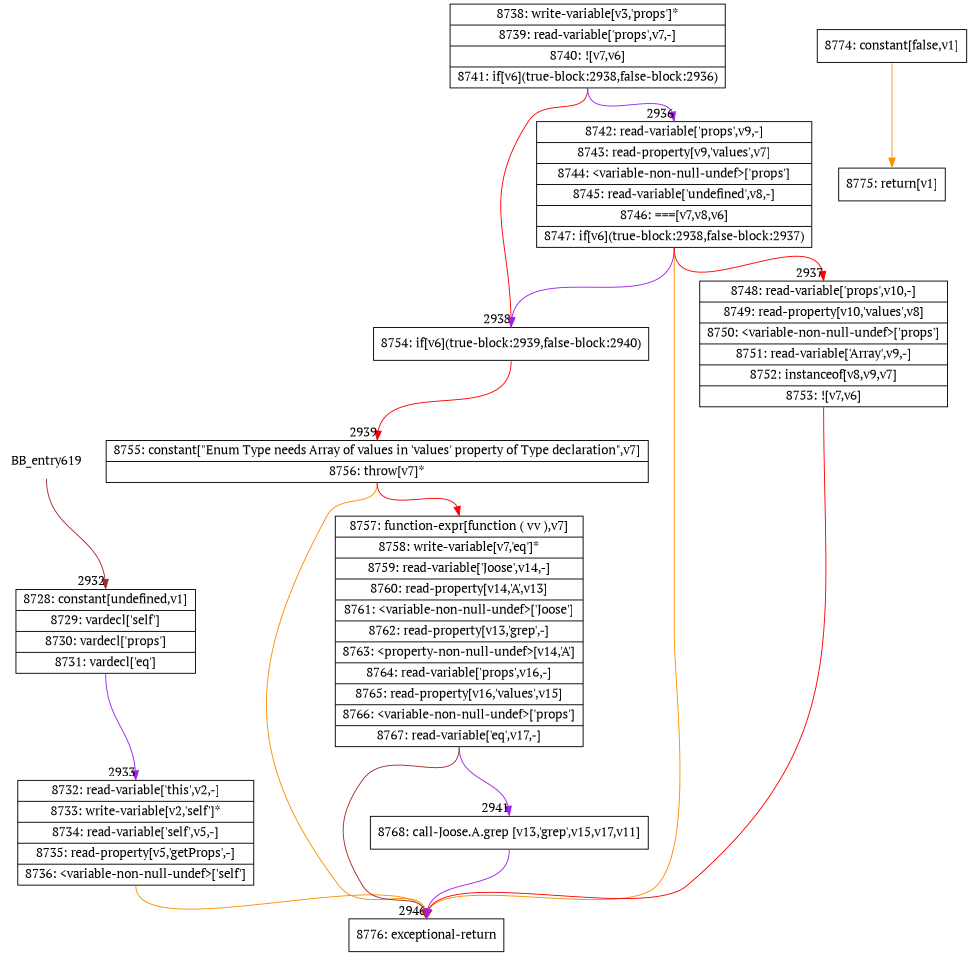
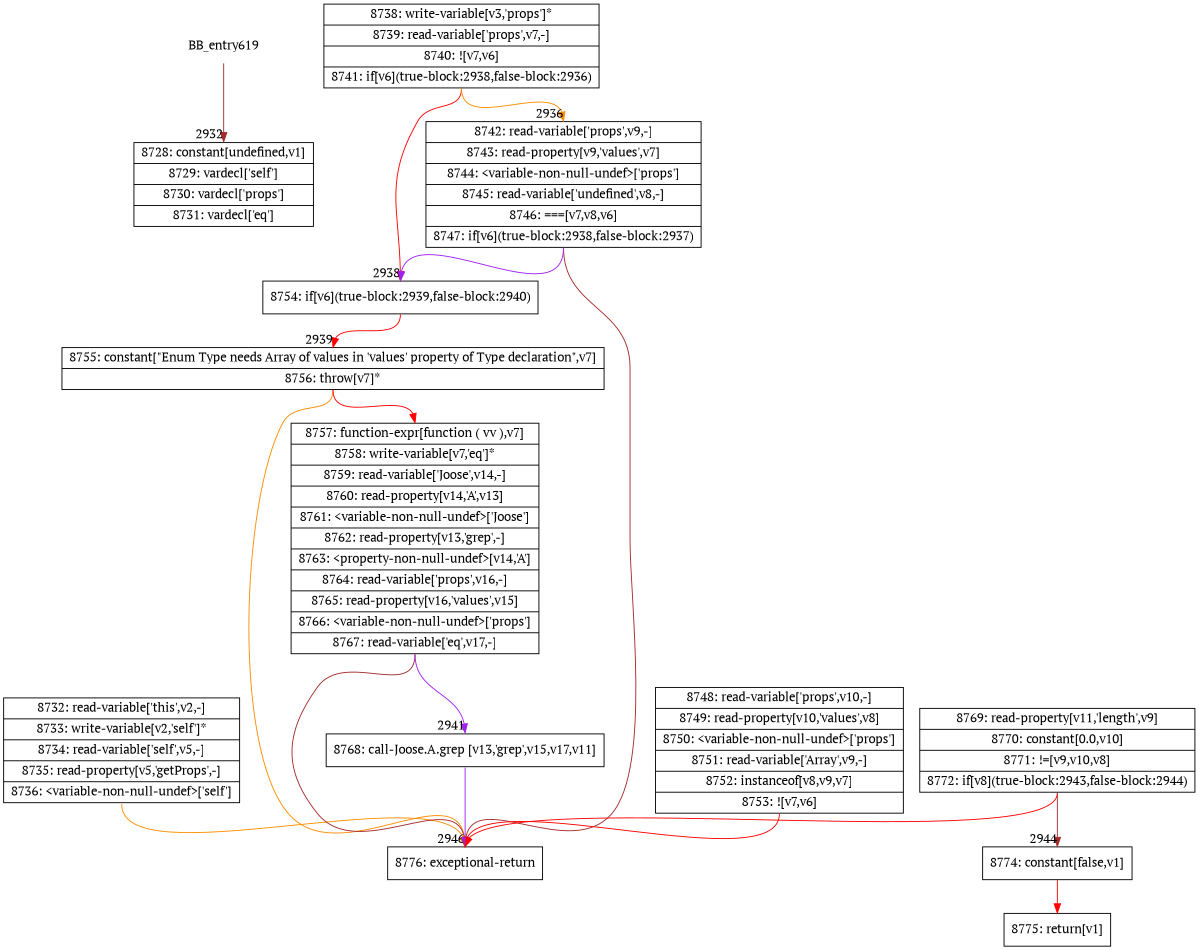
(626, 105) -> (508, 105)
(892, 111) -> (1057, 892)
(745, 265) -> none
(677, 686) -> (633, 601)
(119, 723) -> none
none -> (1057, 750)
